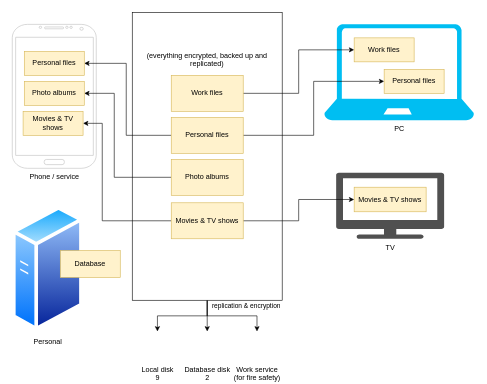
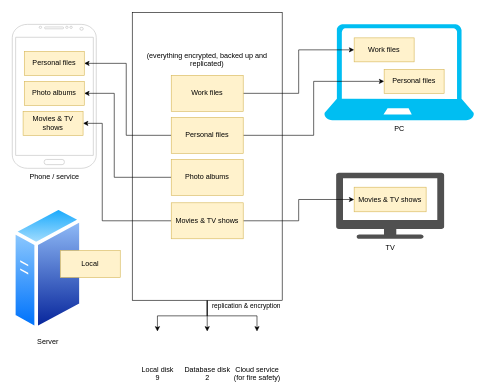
(90, 264) -> (90, 264)
(48, 342) -> (48, 342)
(257, 374) -> (257, 374)
